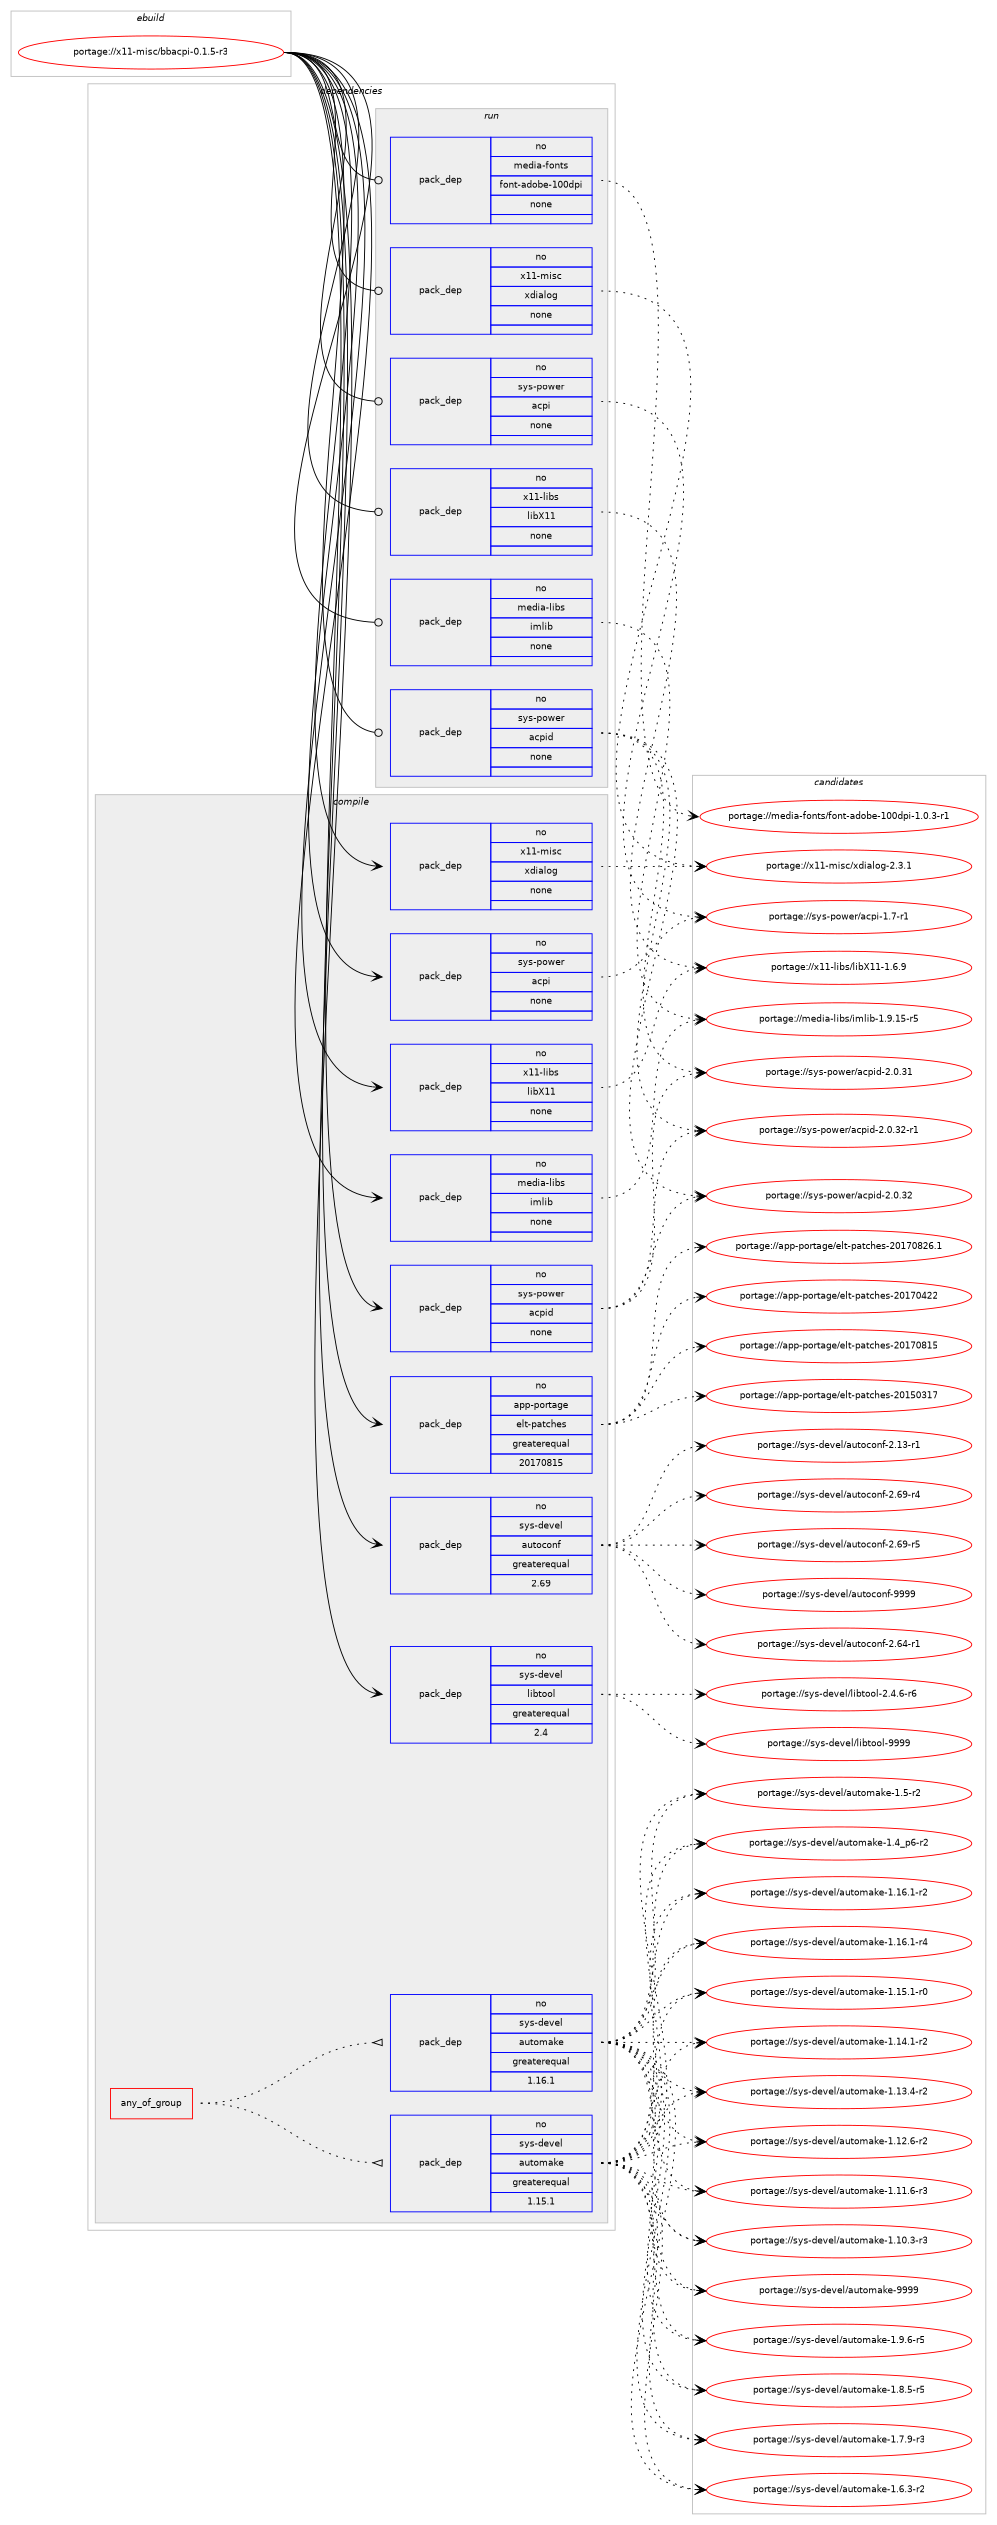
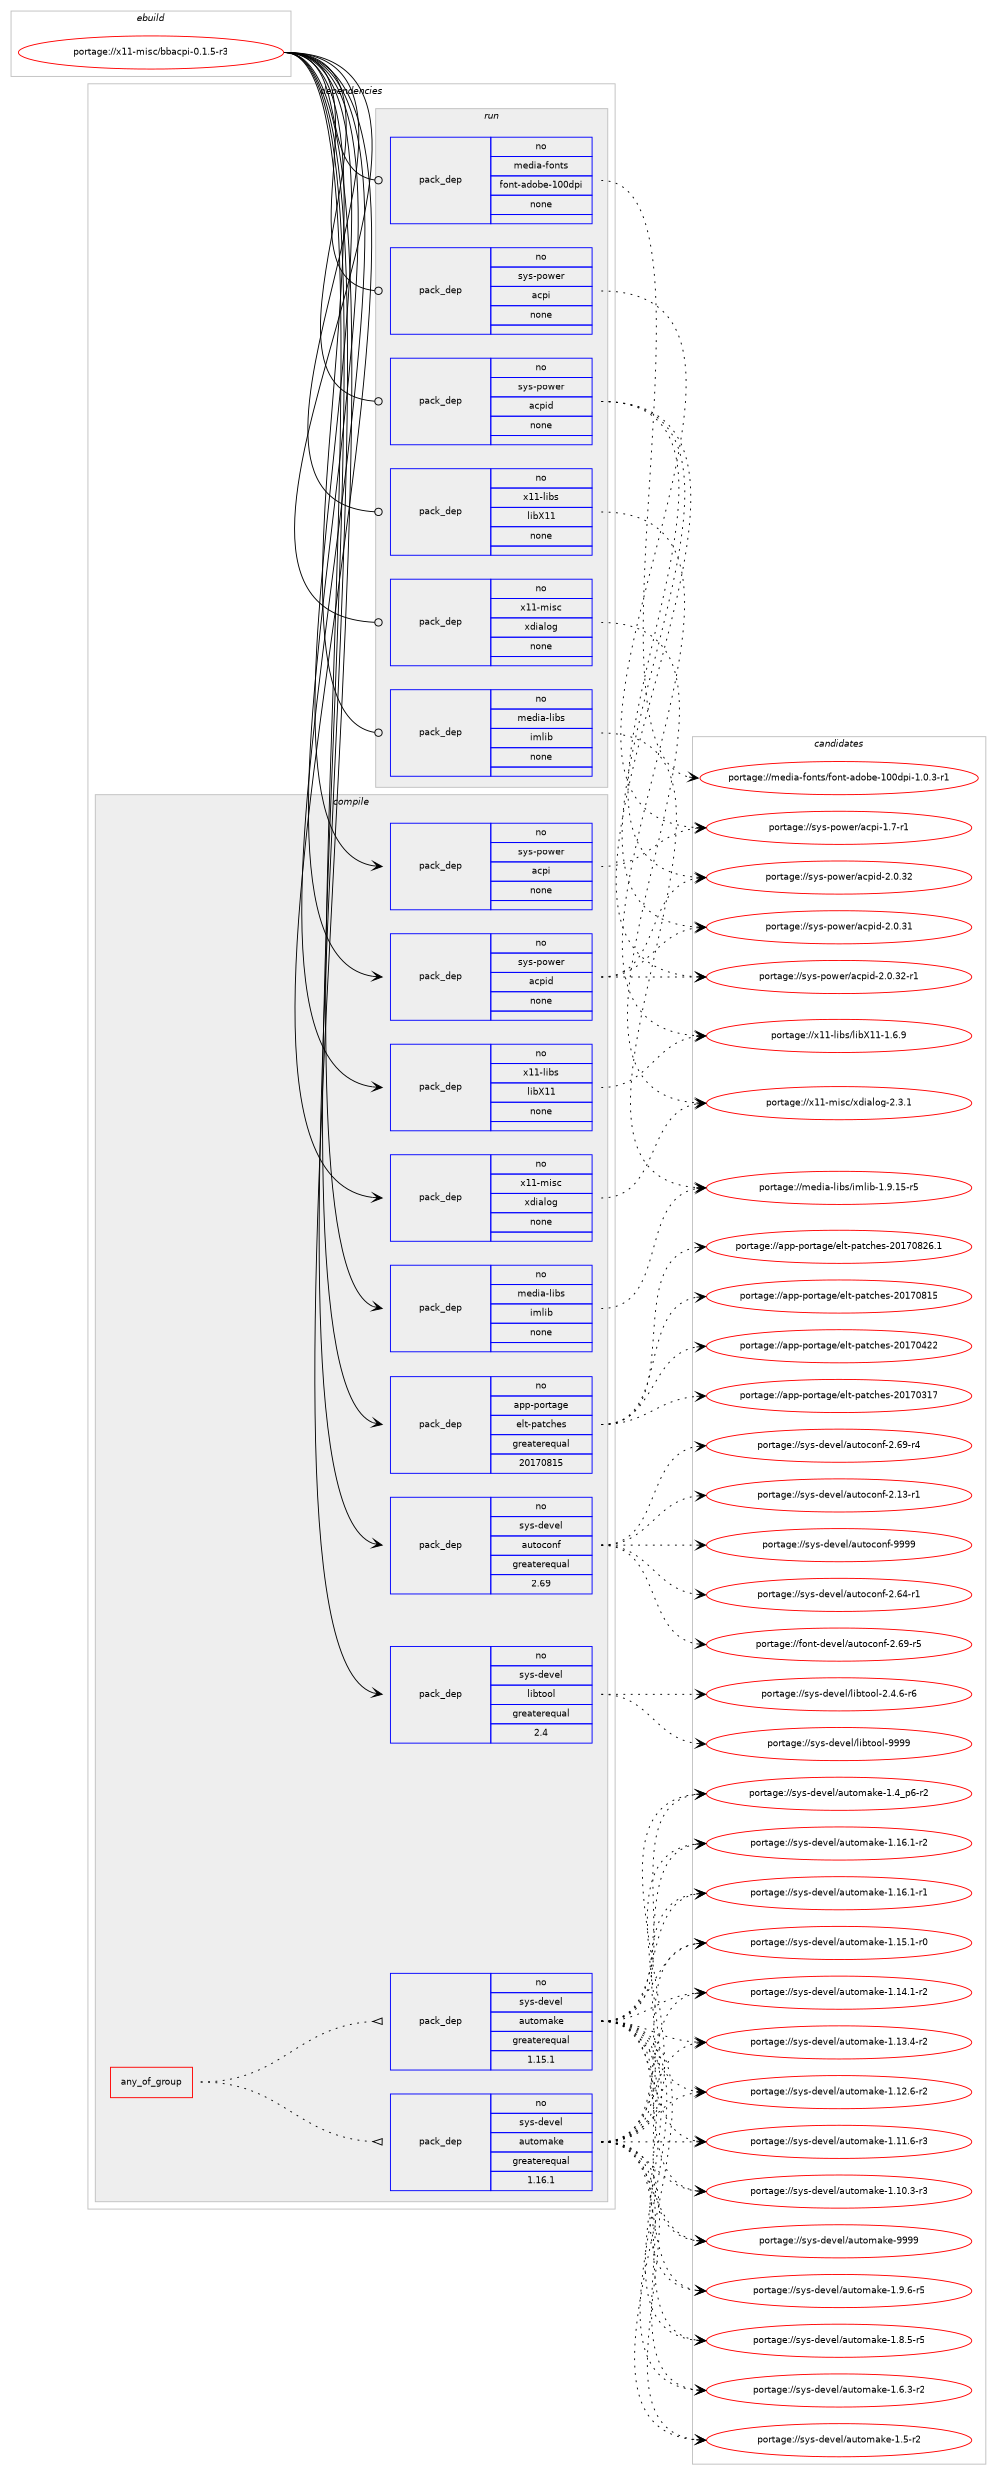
(839, 1396) -> (839, 1396)
(839, 1545) -> (839, 1645)
(839, 1943) -> (839, 1893)
(839, 2440) -> none
